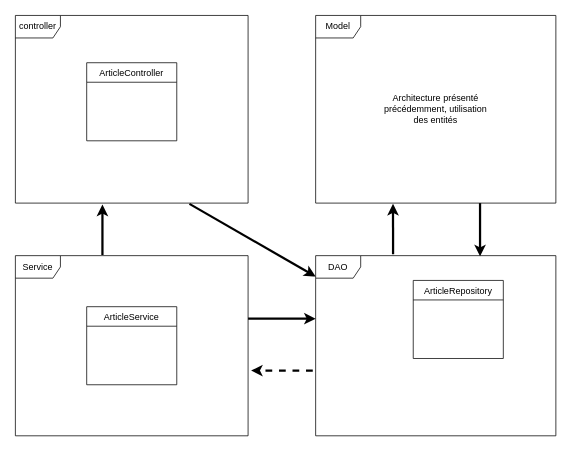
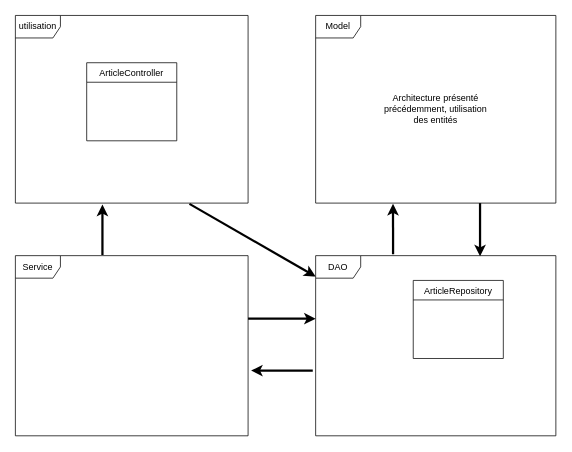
(38, 27) -> (38, 27)
(132, 345) -> none
(284, 370) -> (284, 370)
